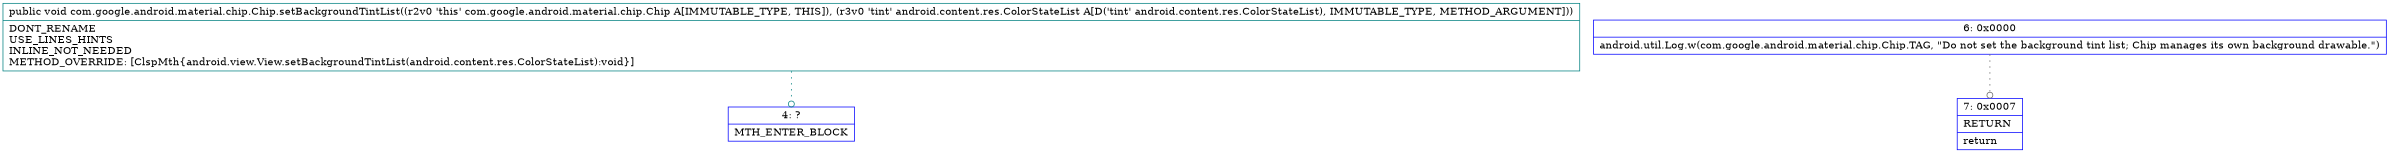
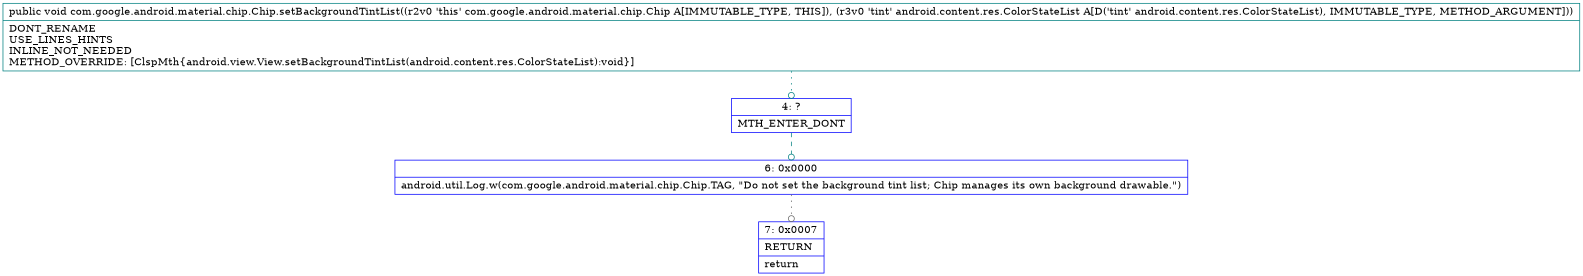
(791, 132) -> (791, 124)
none -> (791, 143)
